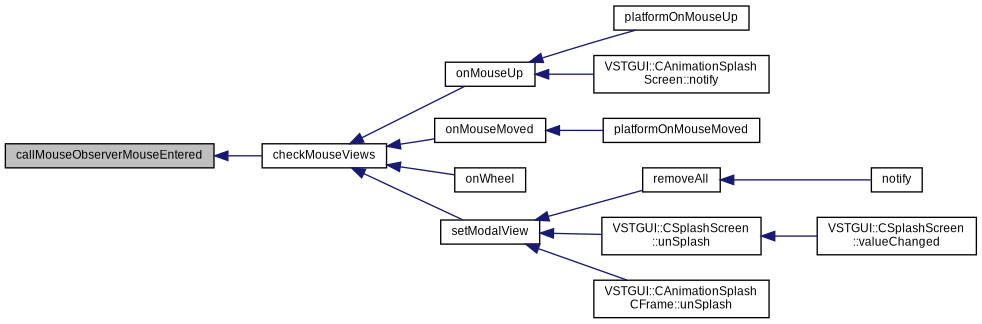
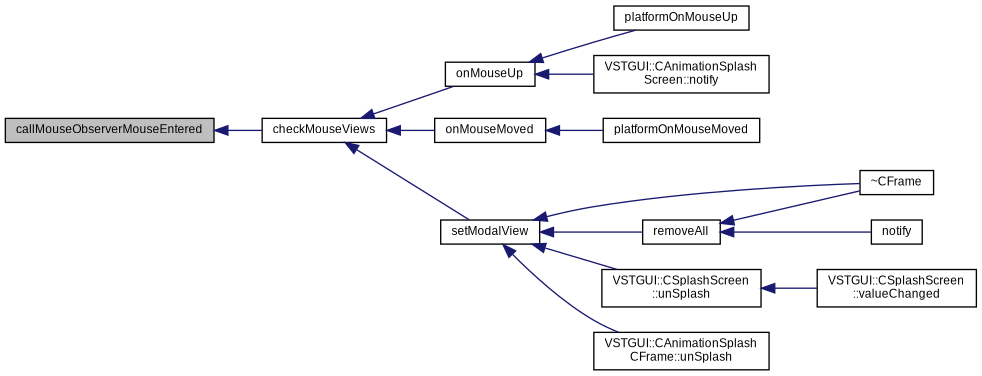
(490, 180) -> none
none -> (897, 183)
